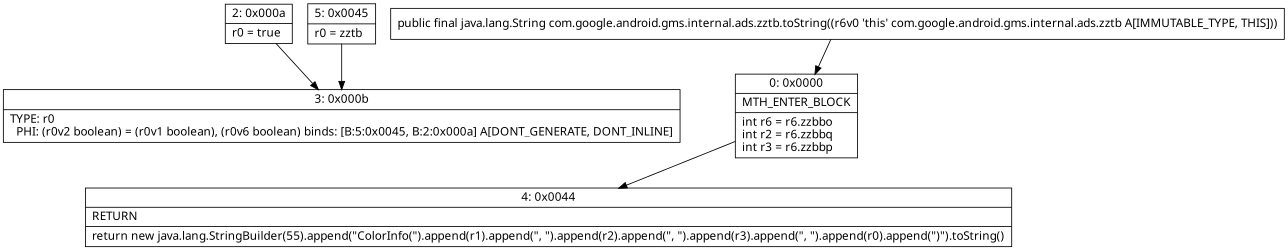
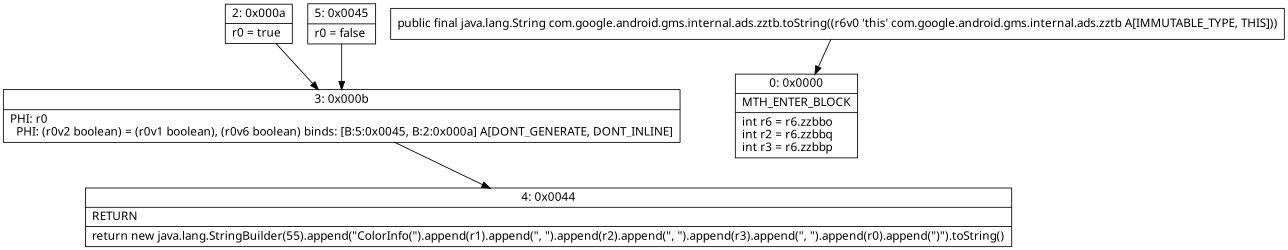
(339, 34) -> (340, 34)
(34, 119) -> (31, 119)
(681, 163) -> (438, 163)
